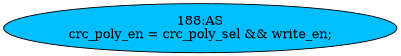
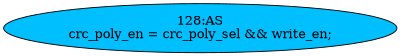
(200, 28) -> (200, 28)
